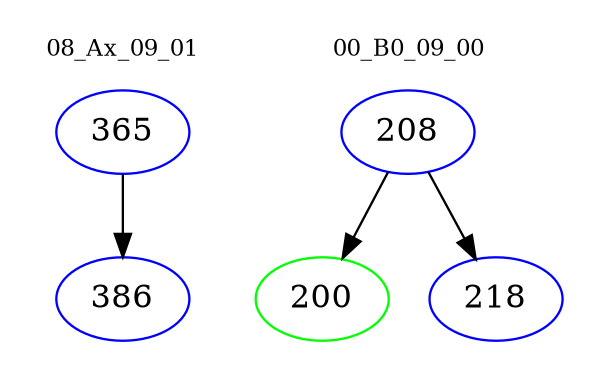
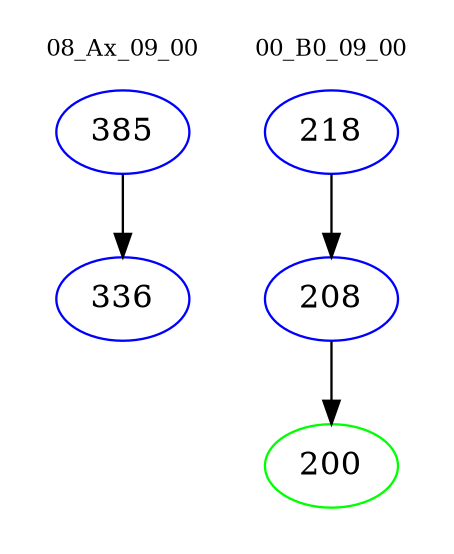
(123, 50) -> (123, 50)
(123, 132) -> (123, 132)
(446, 205) -> (331, 204)
(123, 299) -> (123, 299)
